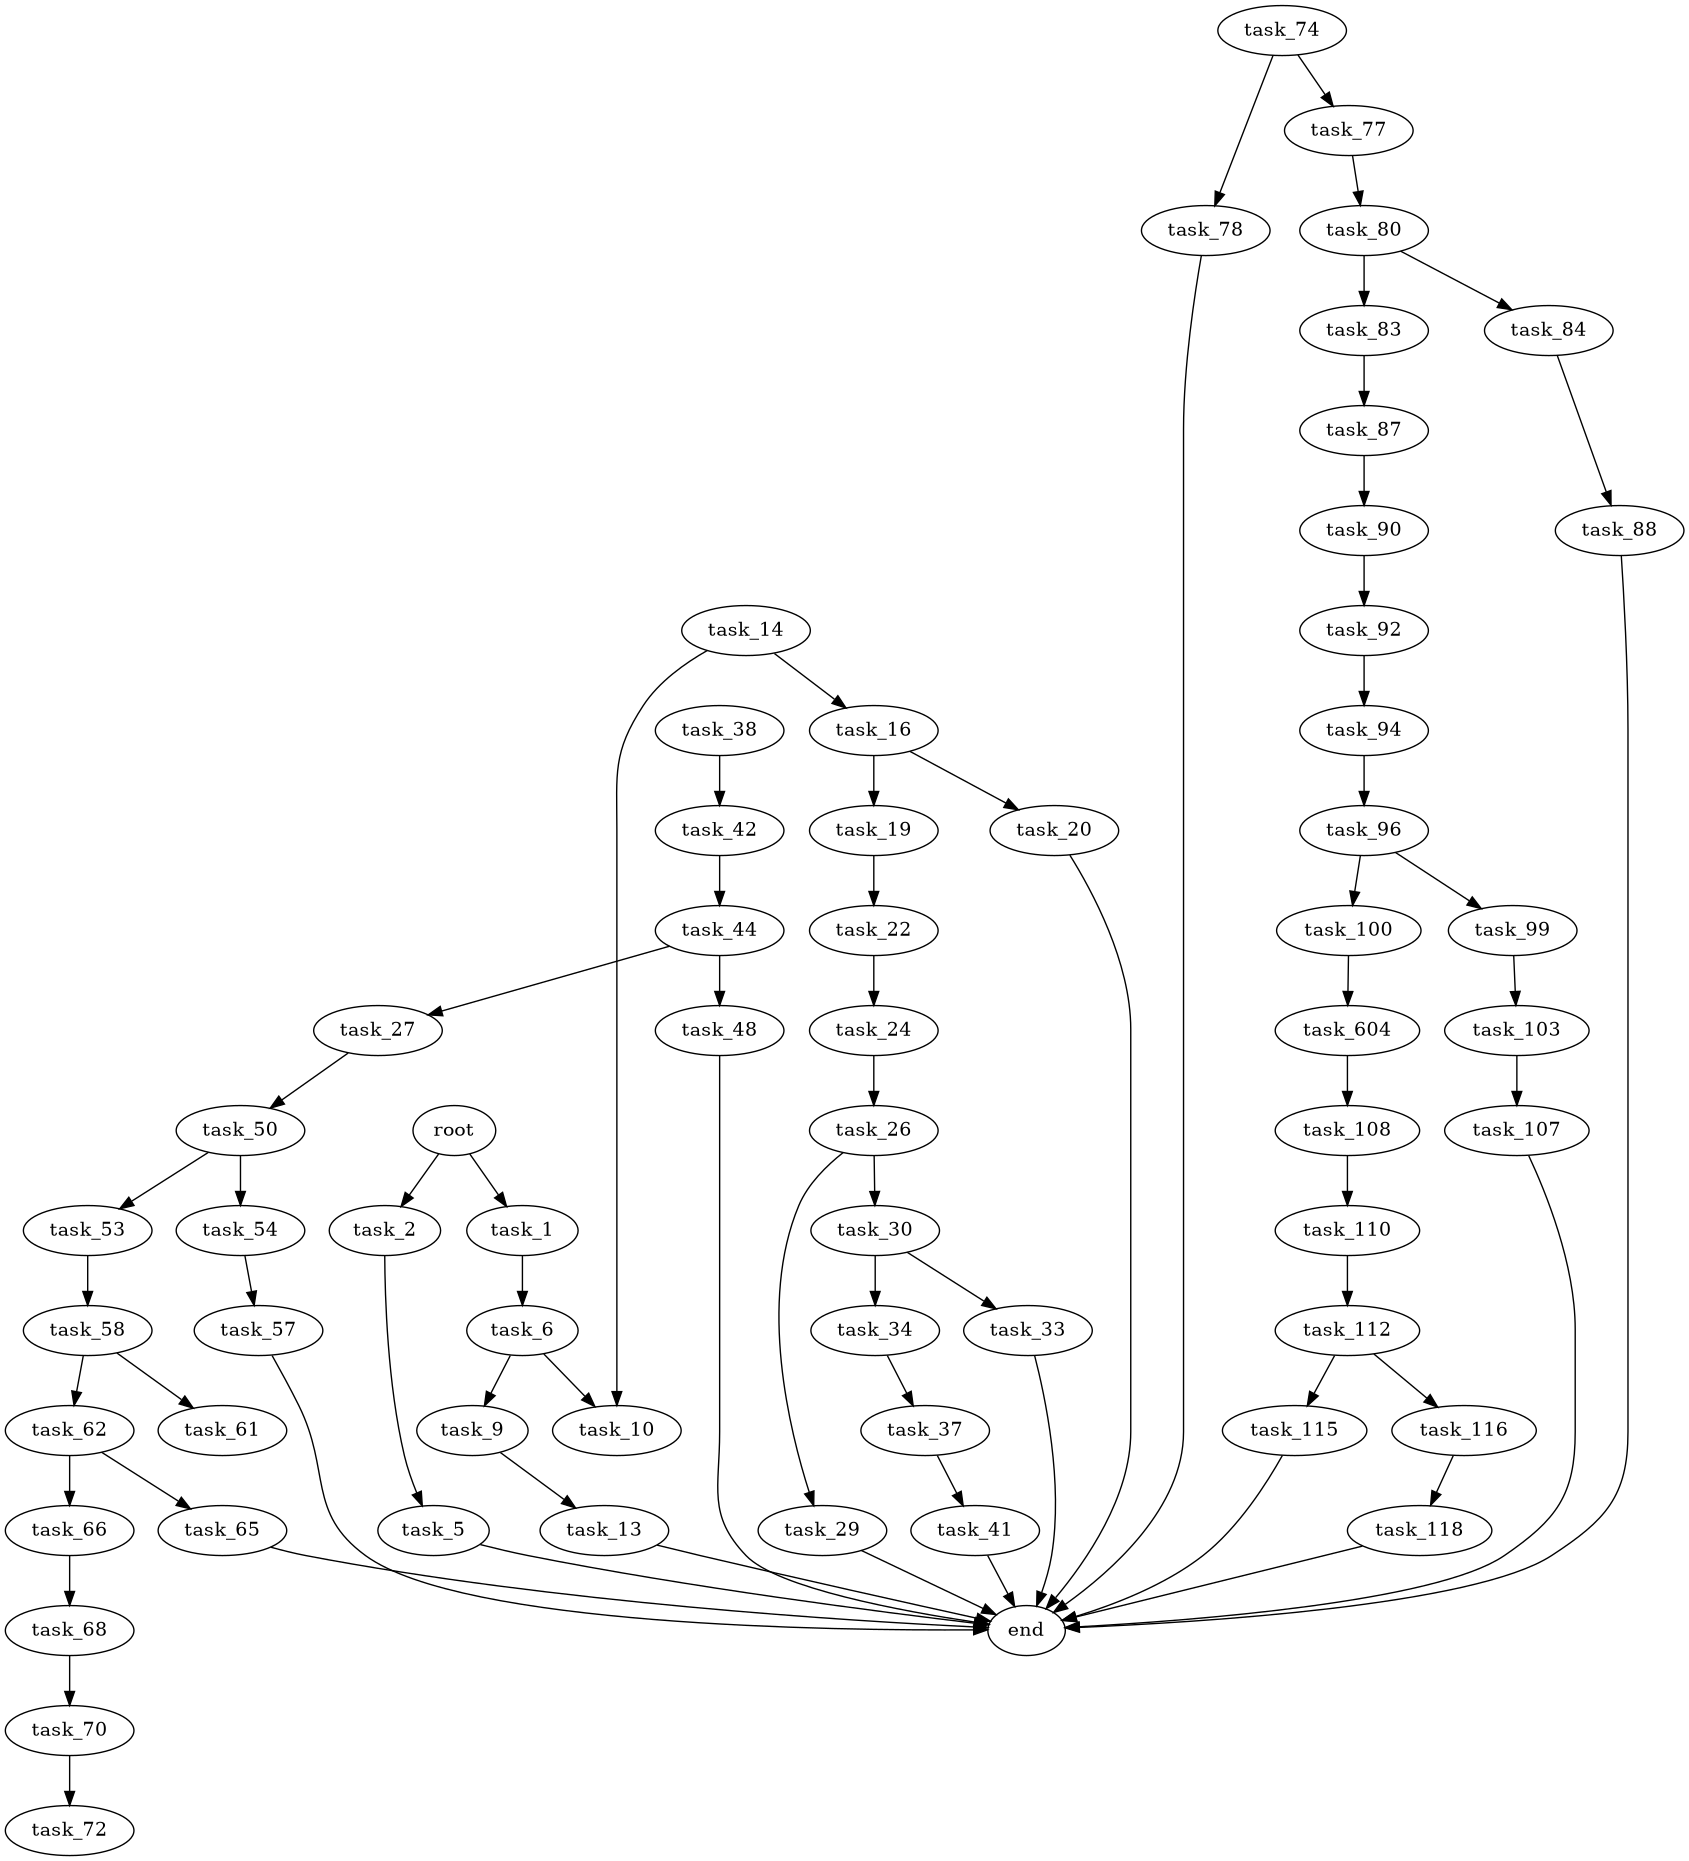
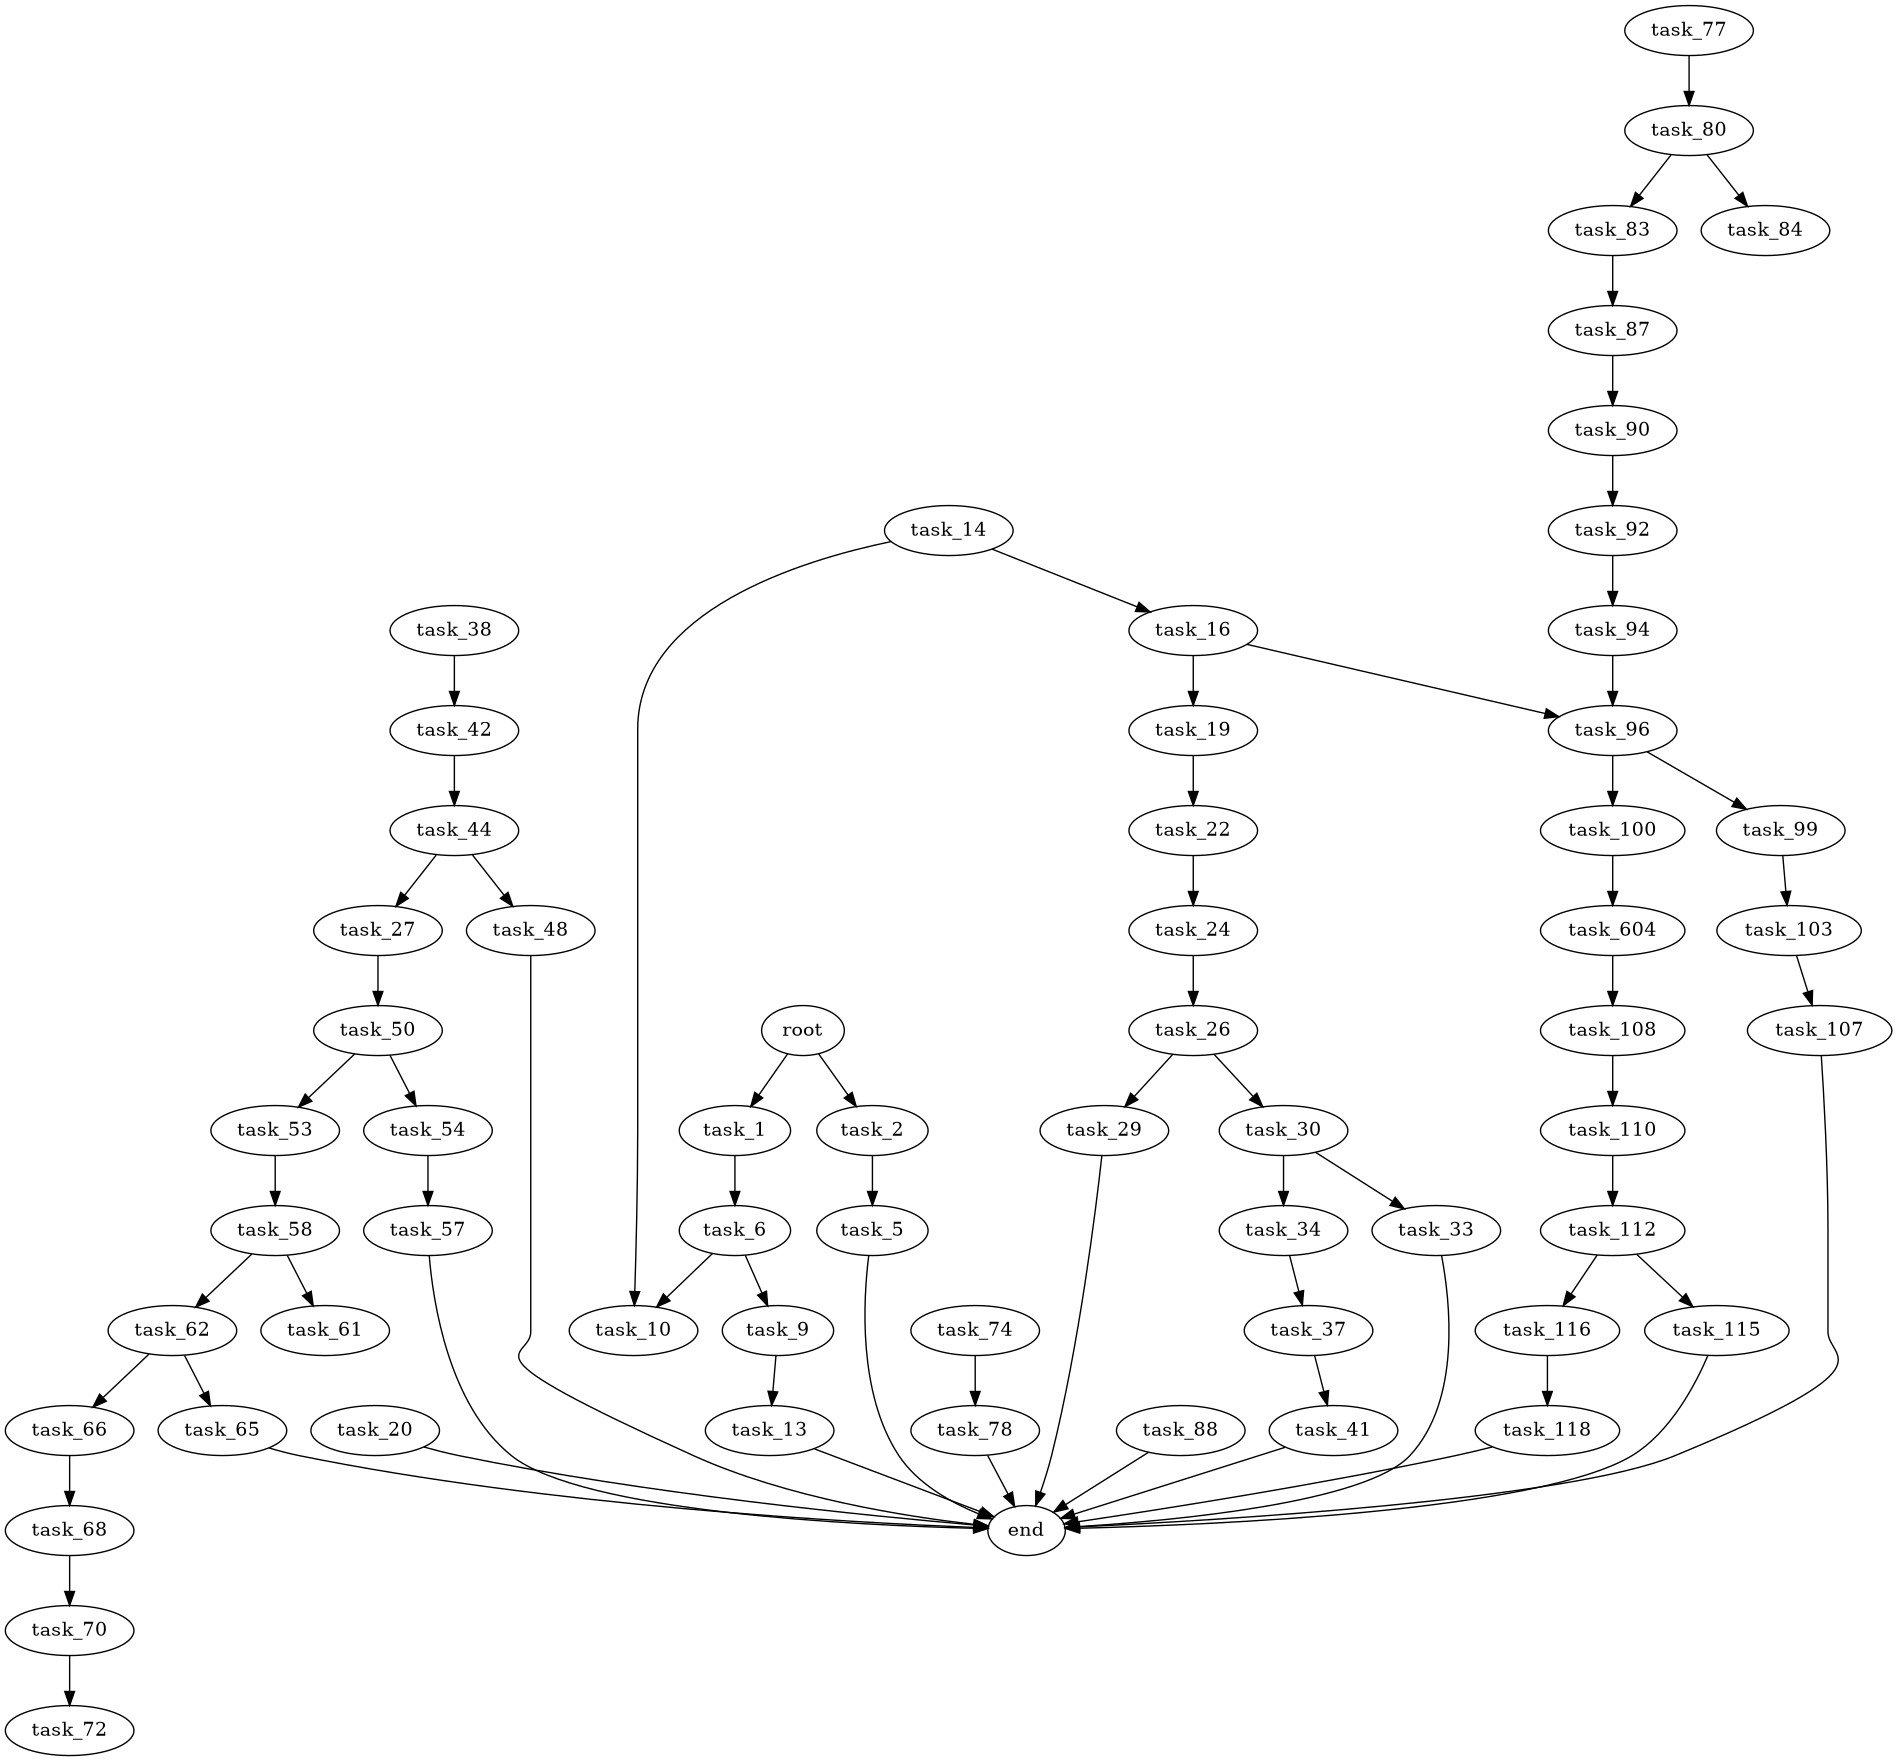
(1312, 75) -> none
(1582, 424) -> none
(958, 777) -> (1396, 679)
